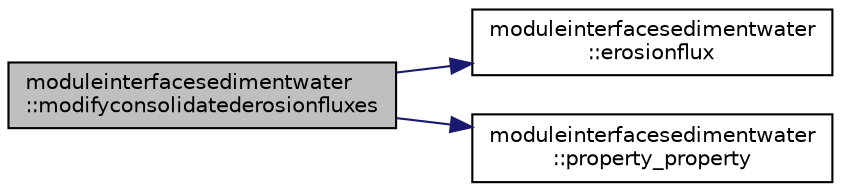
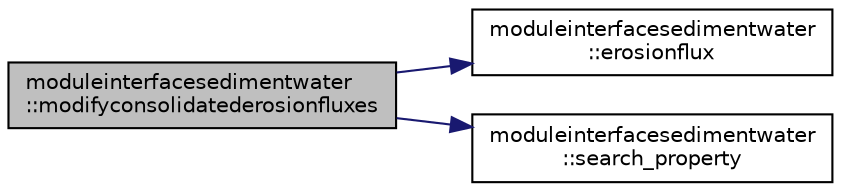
(652, 148) -> (652, 148)
